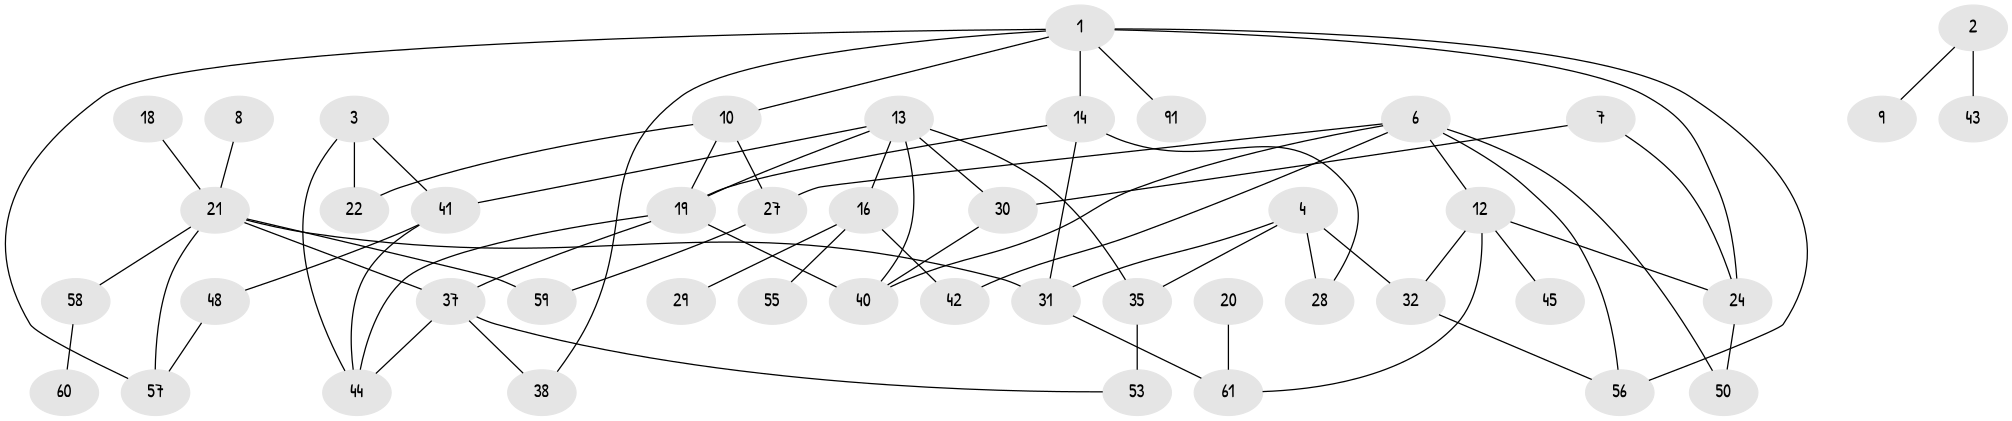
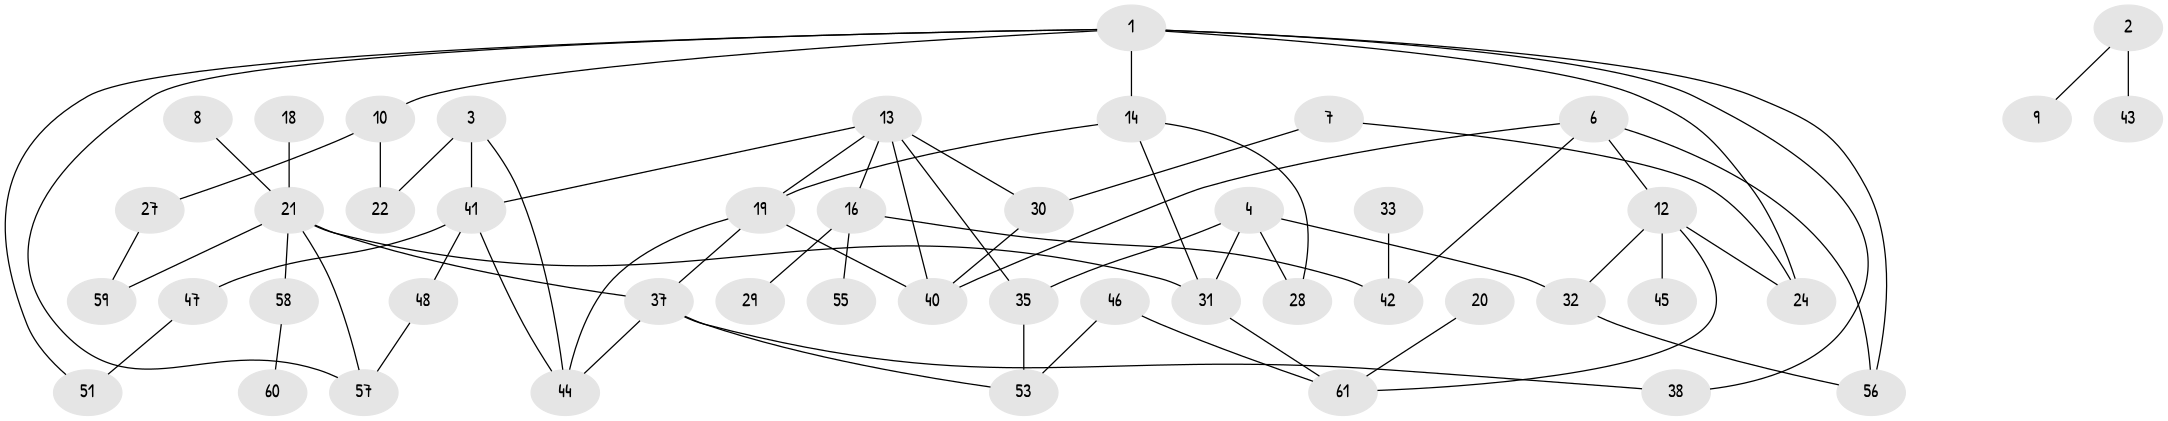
(1171, 119) -> (88, 393)
(1090, 156) -> none
(703, 167) -> none
none -> (1389, 210)
none -> (193, 301)
none -> (1115, 301)
(1724, 393) -> none
